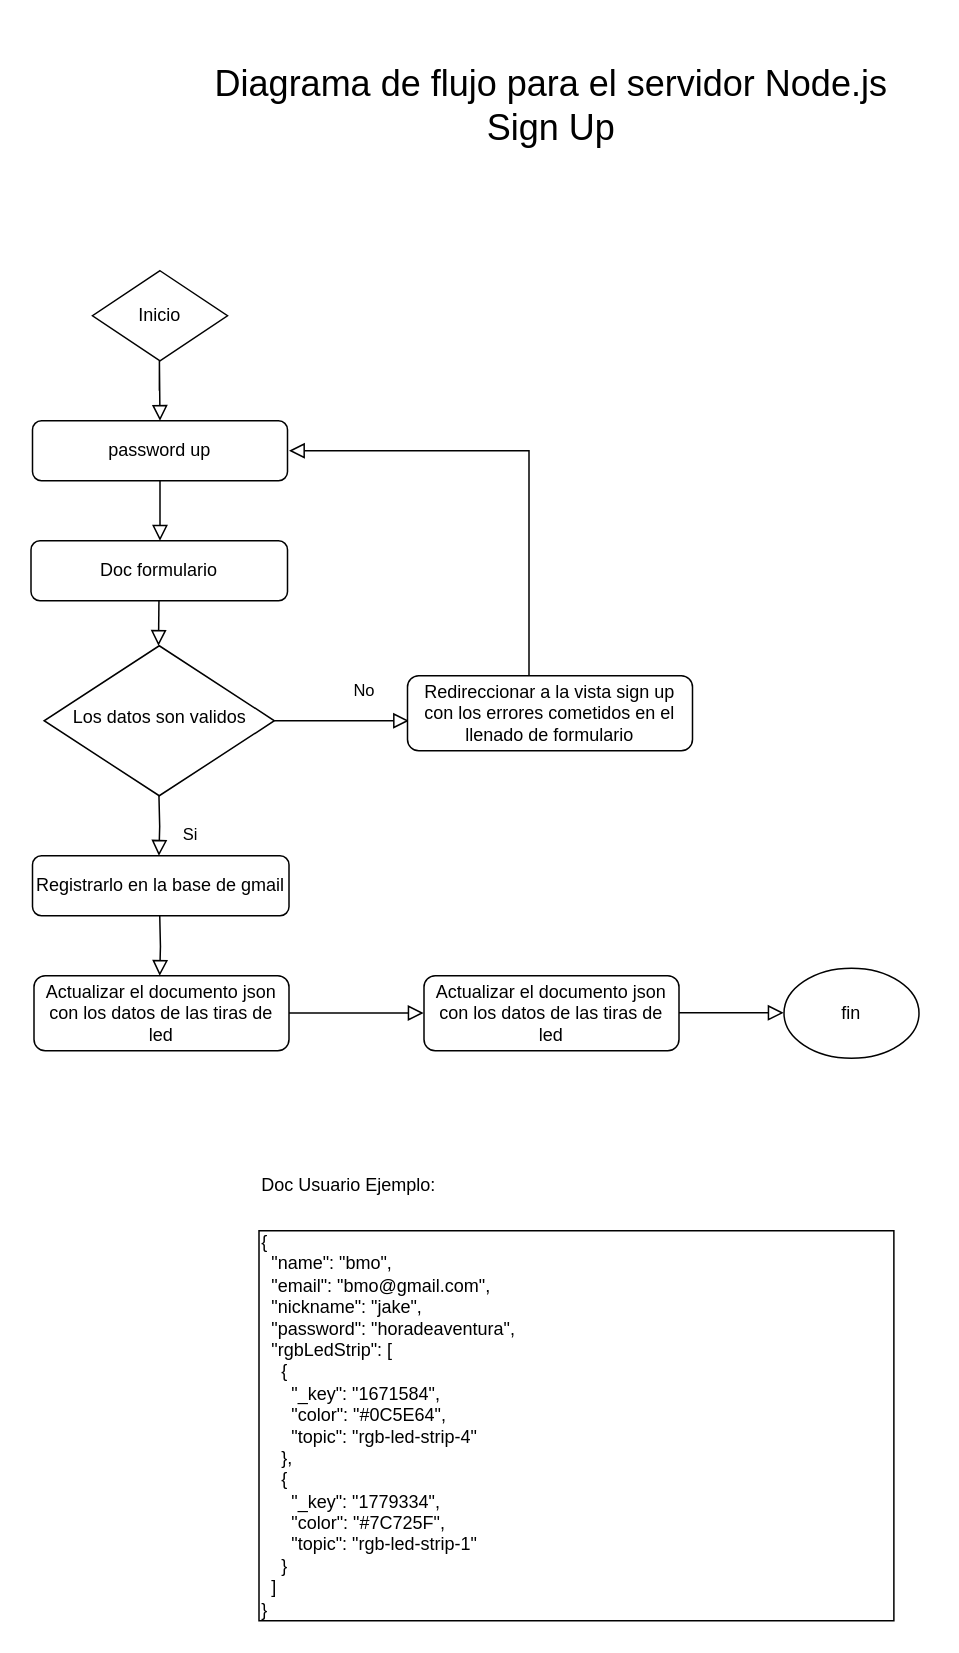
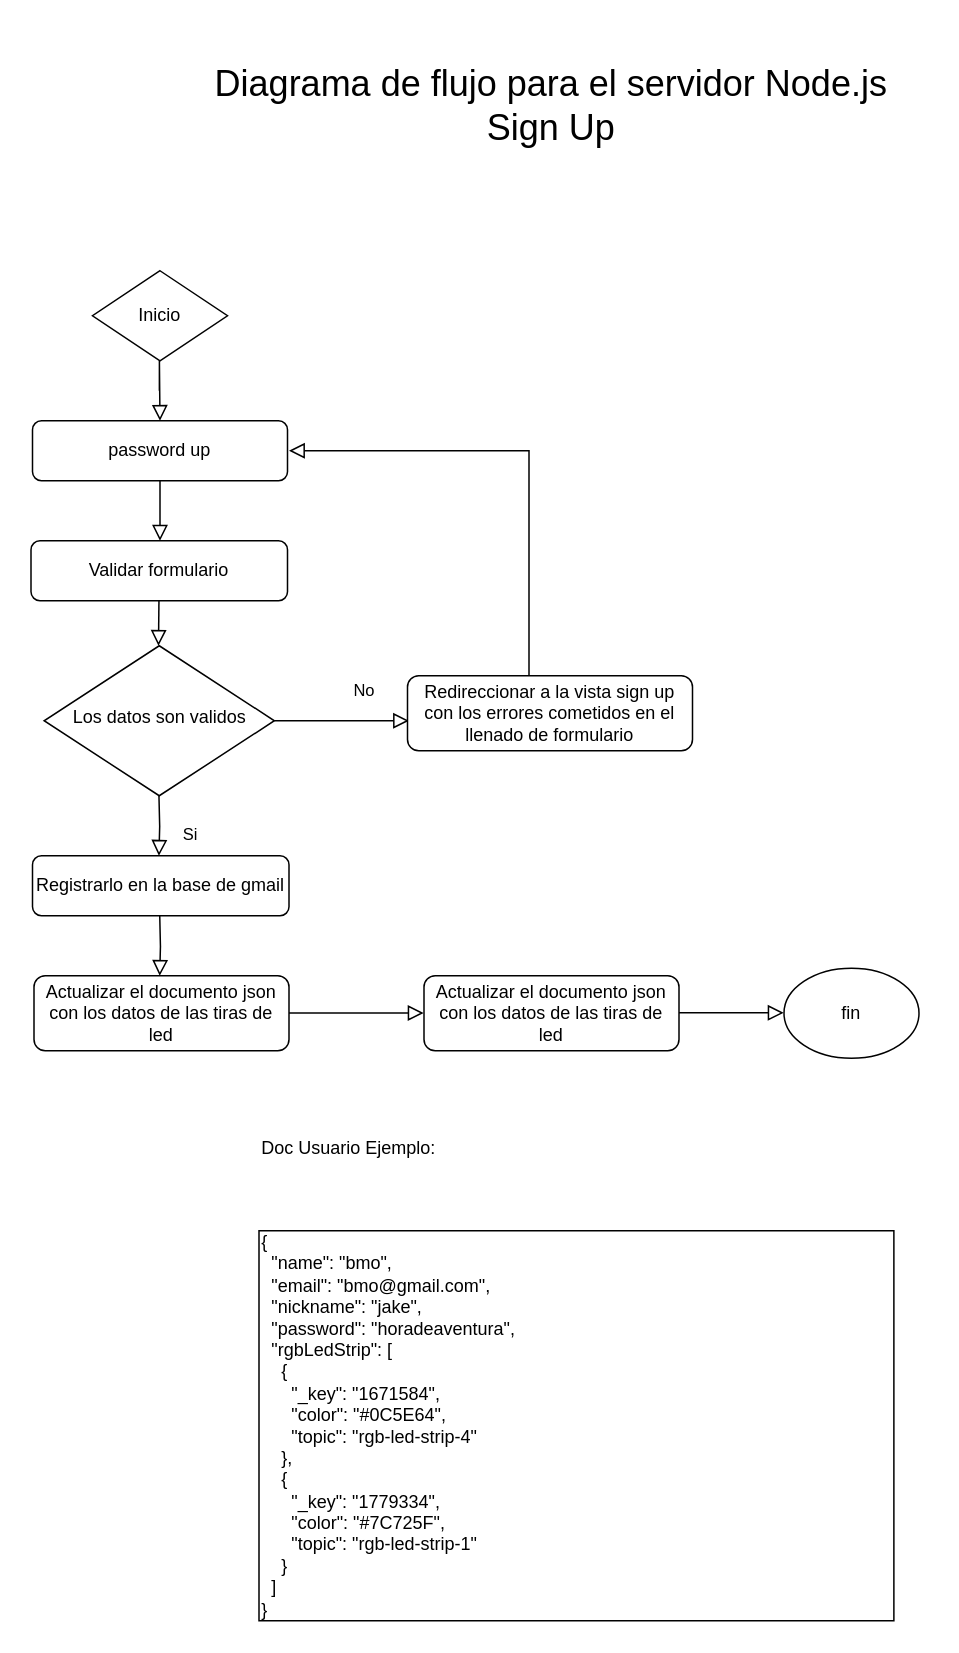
(159, 571) -> (159, 571)
(386, 1186) -> (386, 1148)
